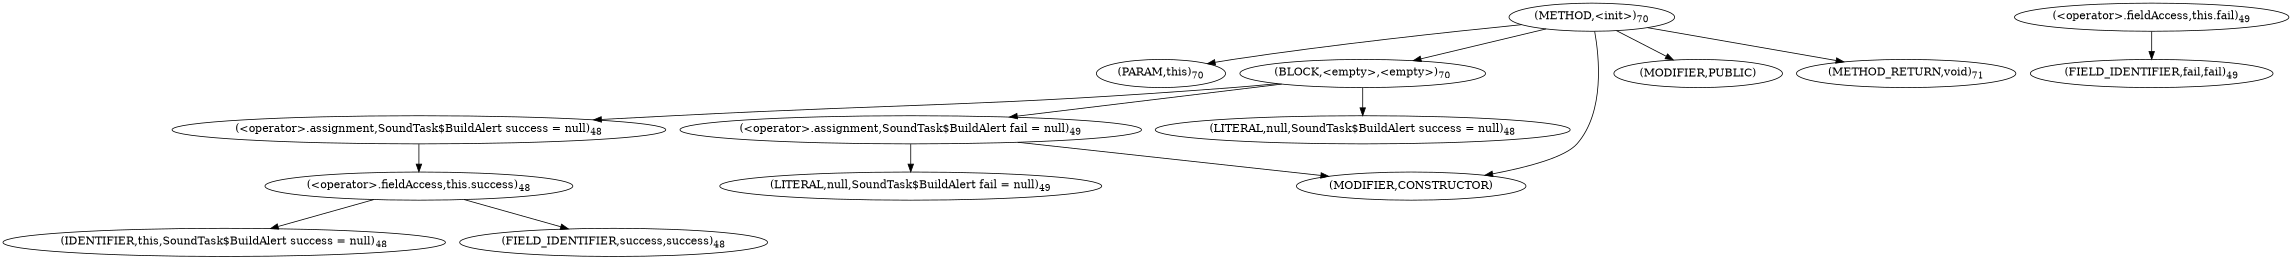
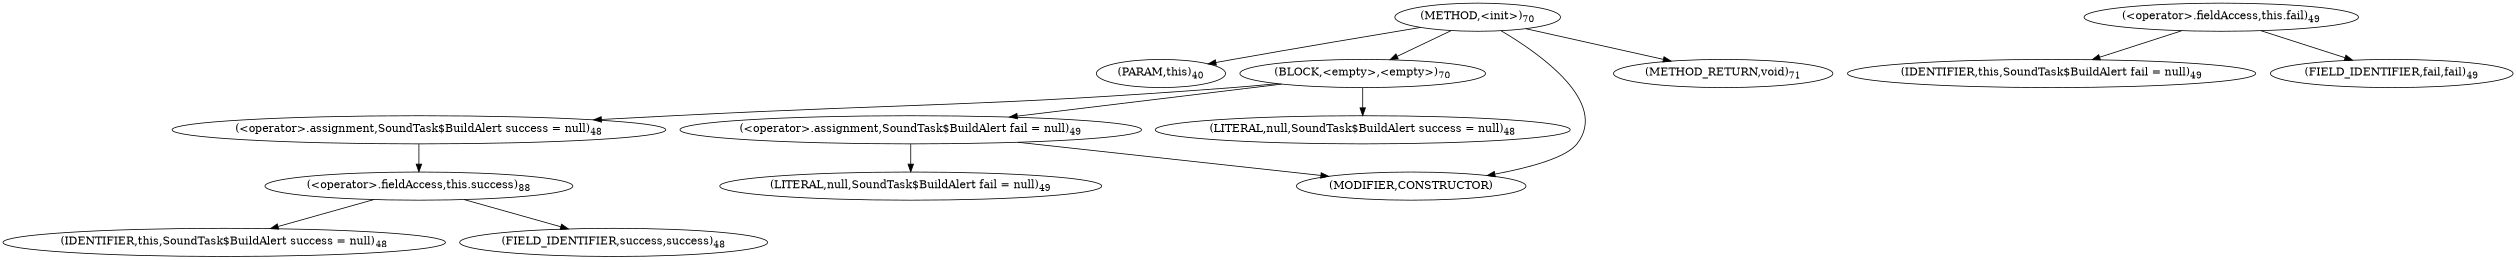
(1198, 72) -> (1198, 72)
(1698, 74) -> none
none -> (2052, 74)
(525, 185) -> (525, 185)
